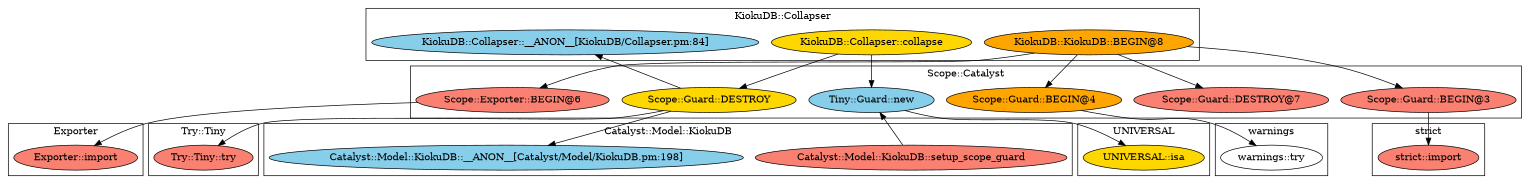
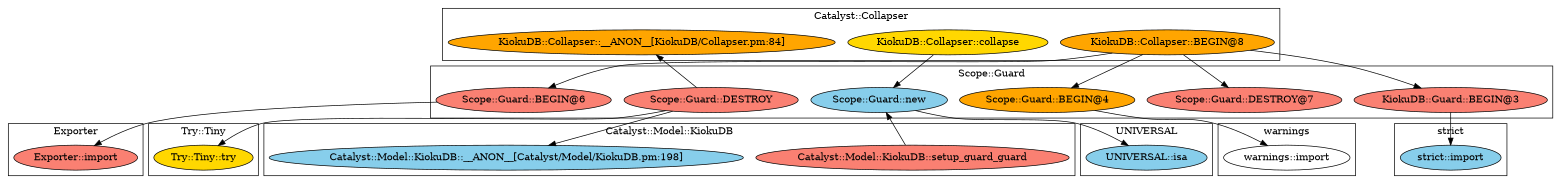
(783, 16) -> (861, 16)
(565, 42) -> (642, 42)
(1089, 42) -> (1167, 42)
(790, 71) -> none
(966, 74) -> (992, 74)
(512, 100) -> (524, 100)
(709, 100) -> (711, 100)
(872, 100) -> (879, 100)
(1428, 100) -> (1451, 100)
(203, 158) -> (203, 158)
(911, 158) -> (912, 158)
(1144, 158) -> (1147, 158)
(1272, 158) -> (1287, 158)
(1428, 158) -> (1451, 158)
